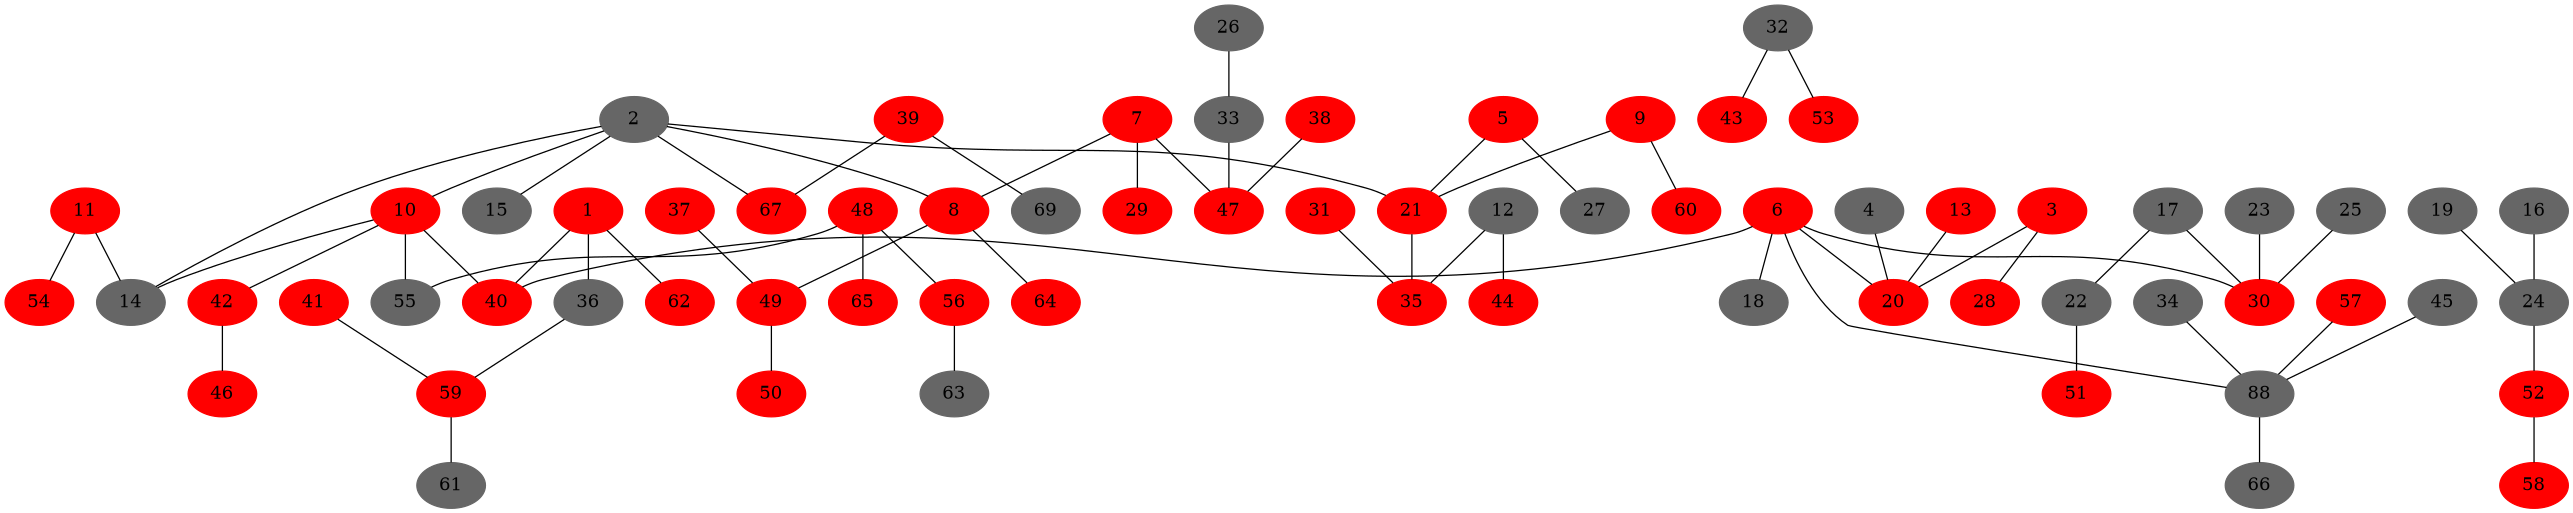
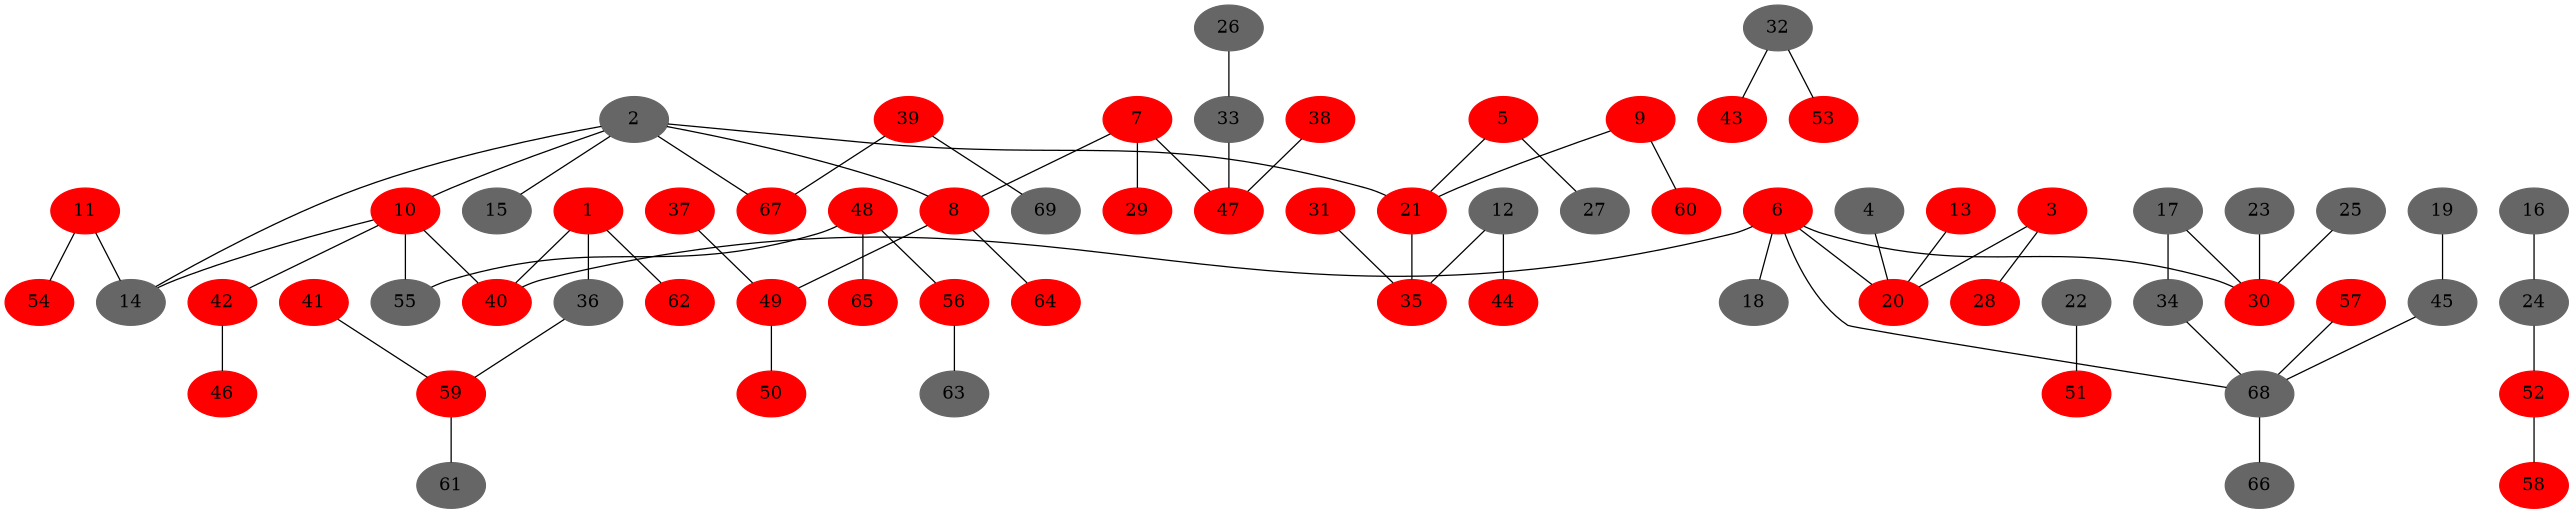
(2126, 253) -> (2168, 257)
(2488, 257) -> (2443, 257)
(2260, 394) -> (2260, 394)
